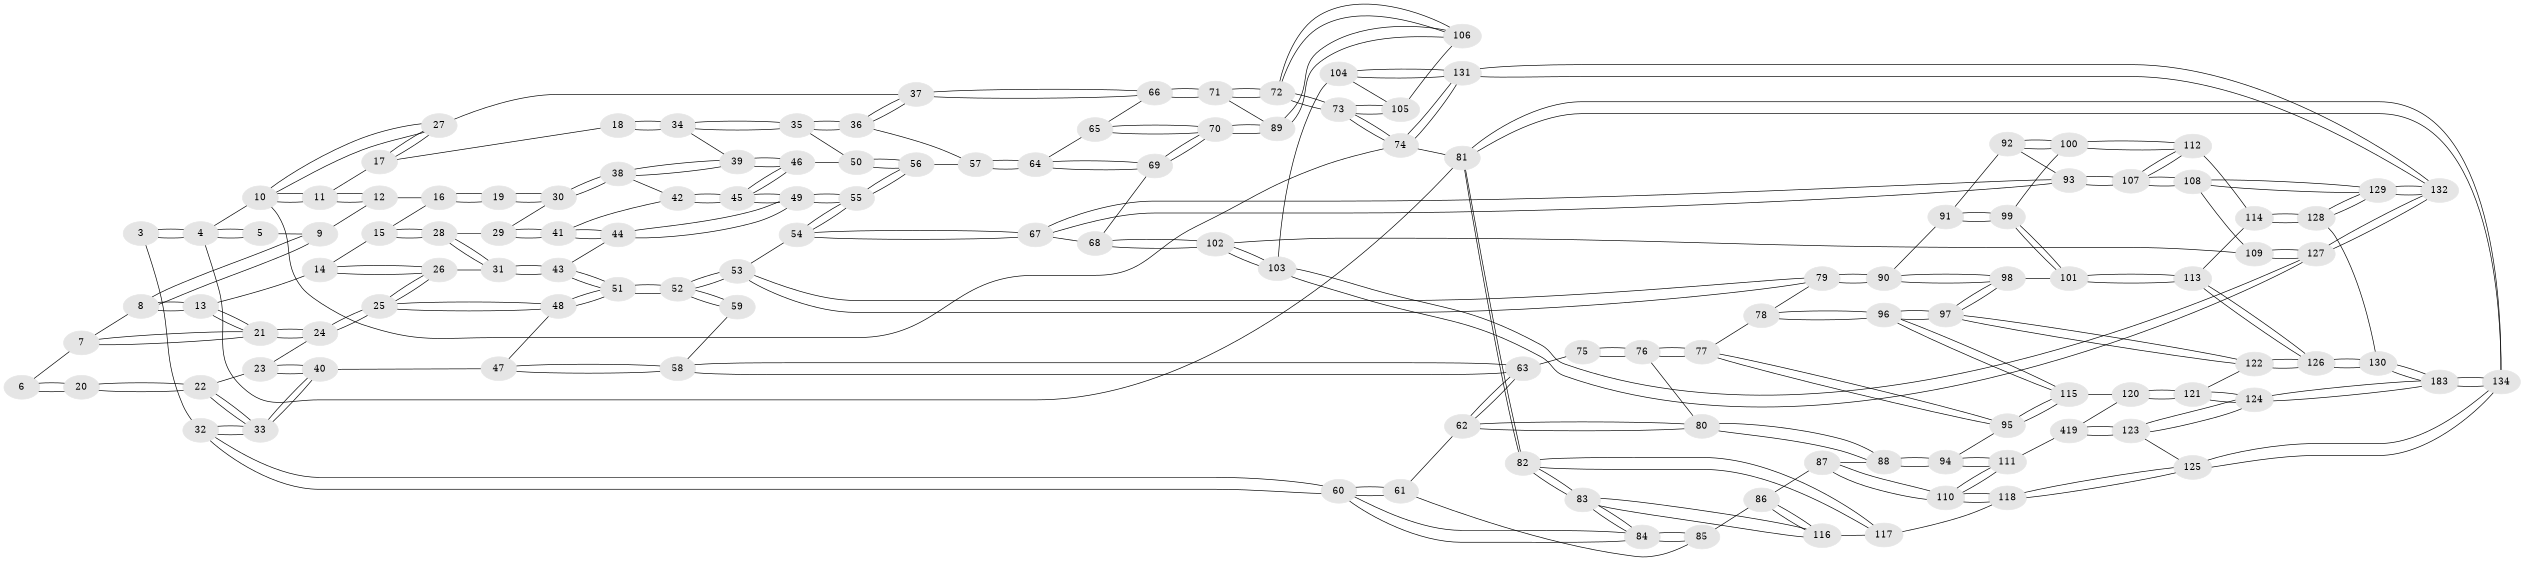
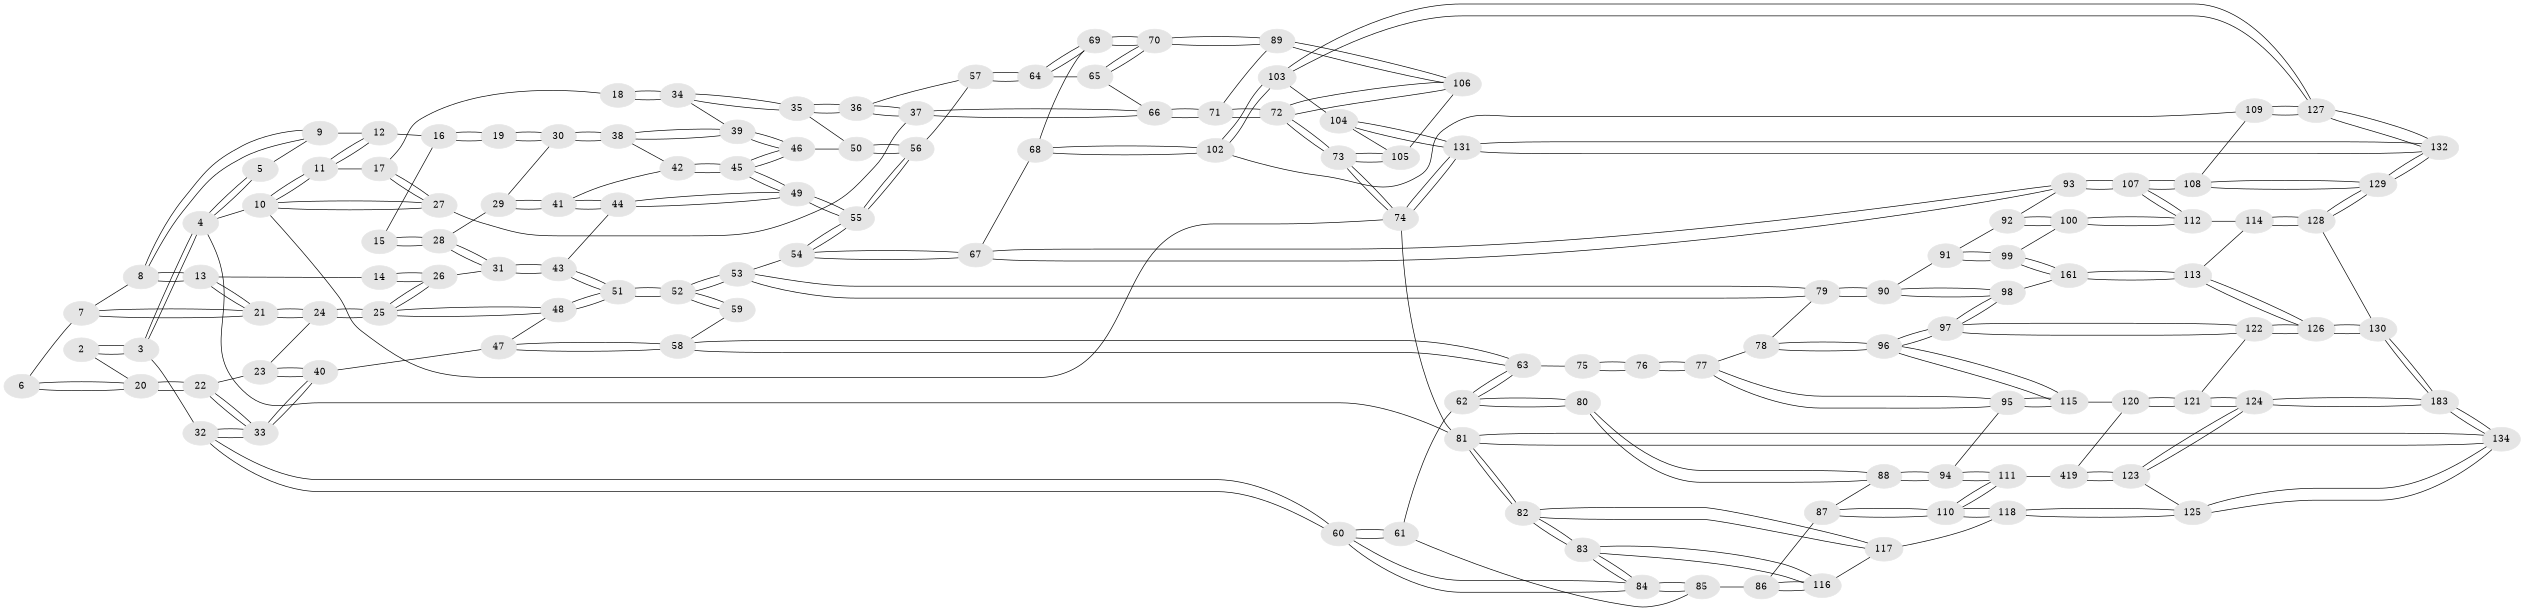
(350, 252) -> none
(2069, 279) -> (2069, 276)
none -> (81, 350)
(1668, 384) -> none
